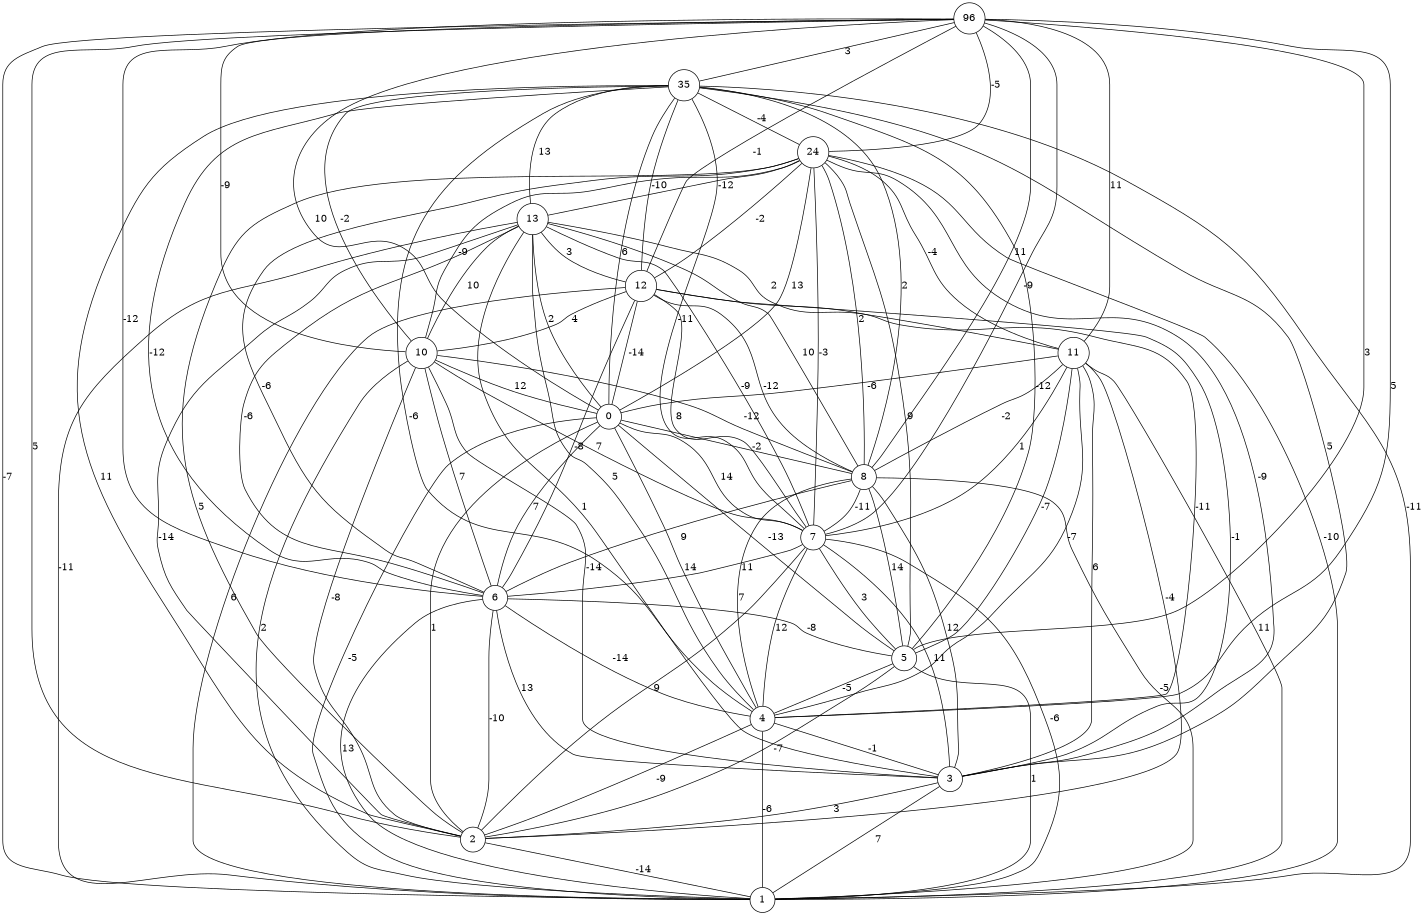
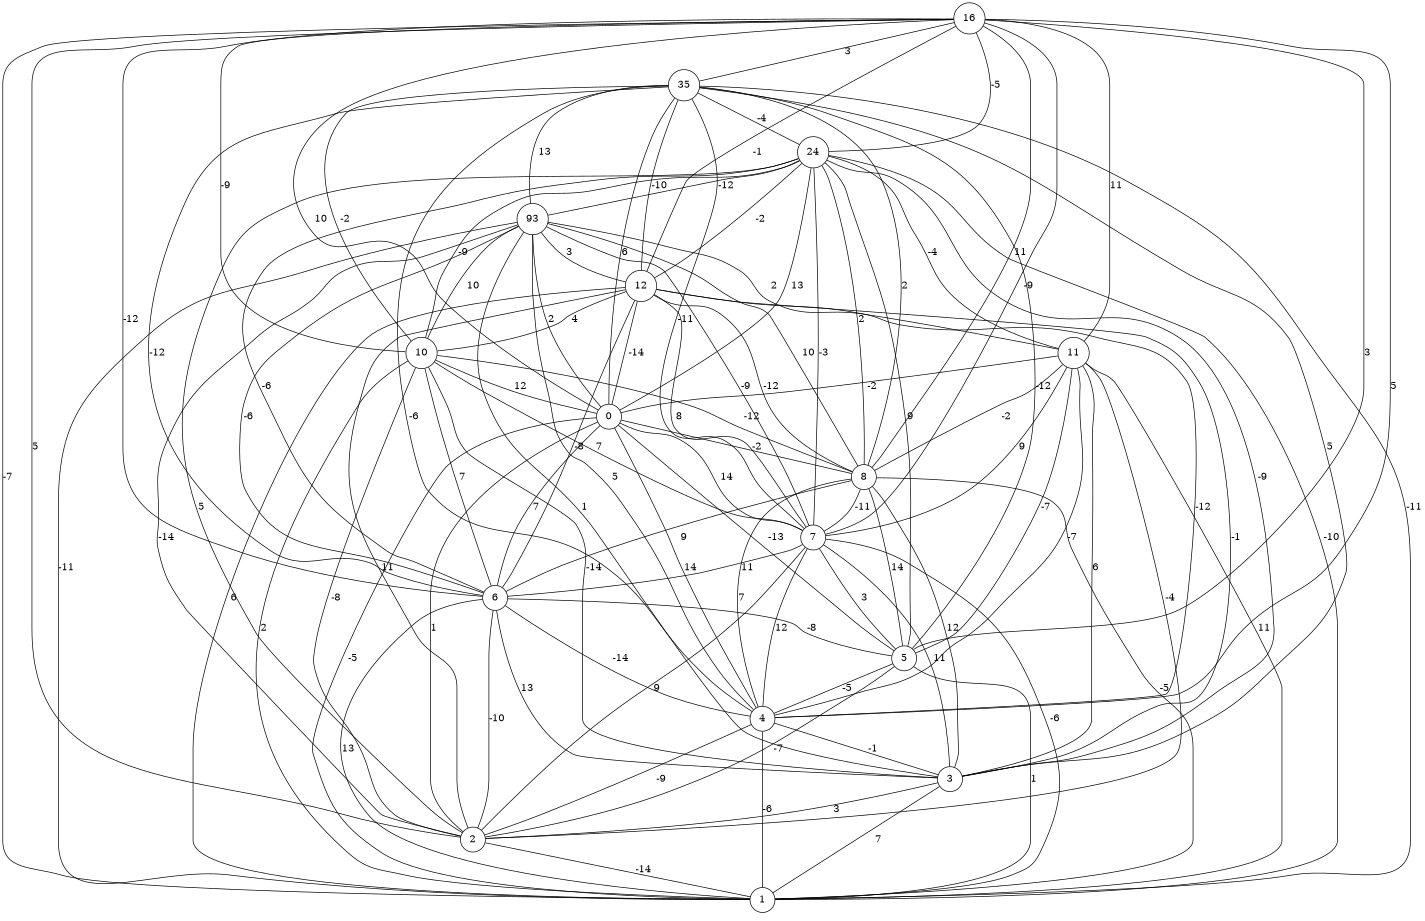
(969, 18) -> (969, 18)
(533, 219) -> (533, 219)
(87, 323) -> (350, 476)
(872, 386) -> (872, 386)
(1022, 447) -> (1022, 447)
(1203, 507) -> (1203, 507)
